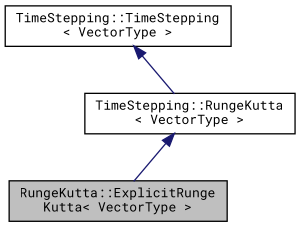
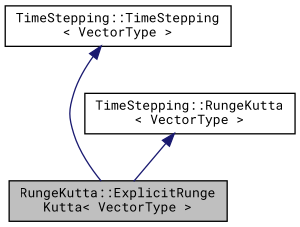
(158, 75) -> (70, 120)
